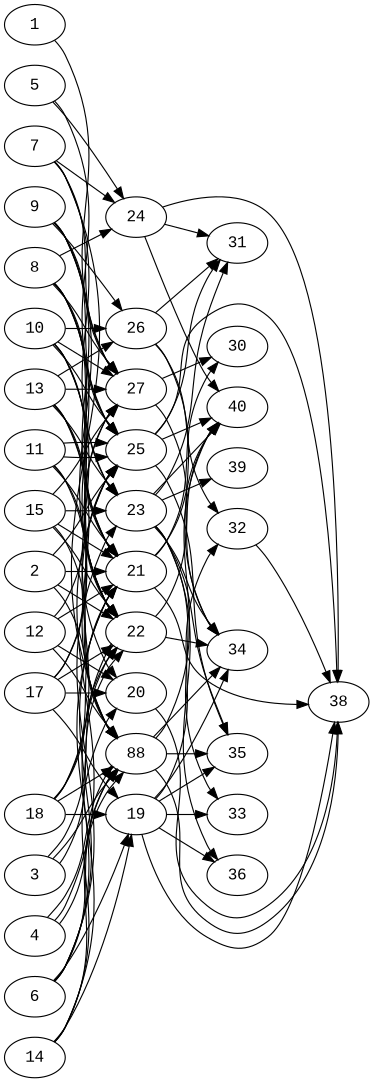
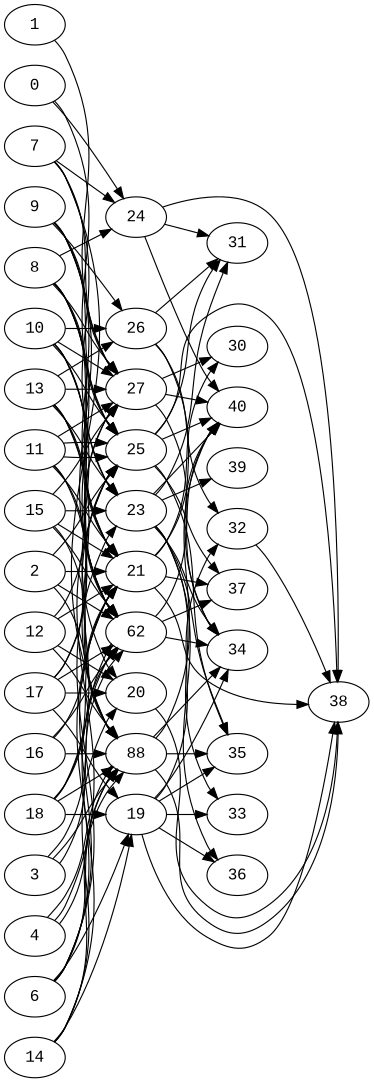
(35, 86) -> (35, 86)
none -> (181, 397)
none -> (81, 423)
none -> (237, 590)
(136, 632) -> (136, 632)
none -> (35, 754)
